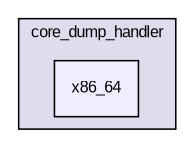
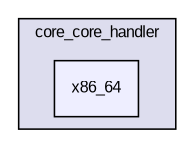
(97, 33) -> (97, 33)
